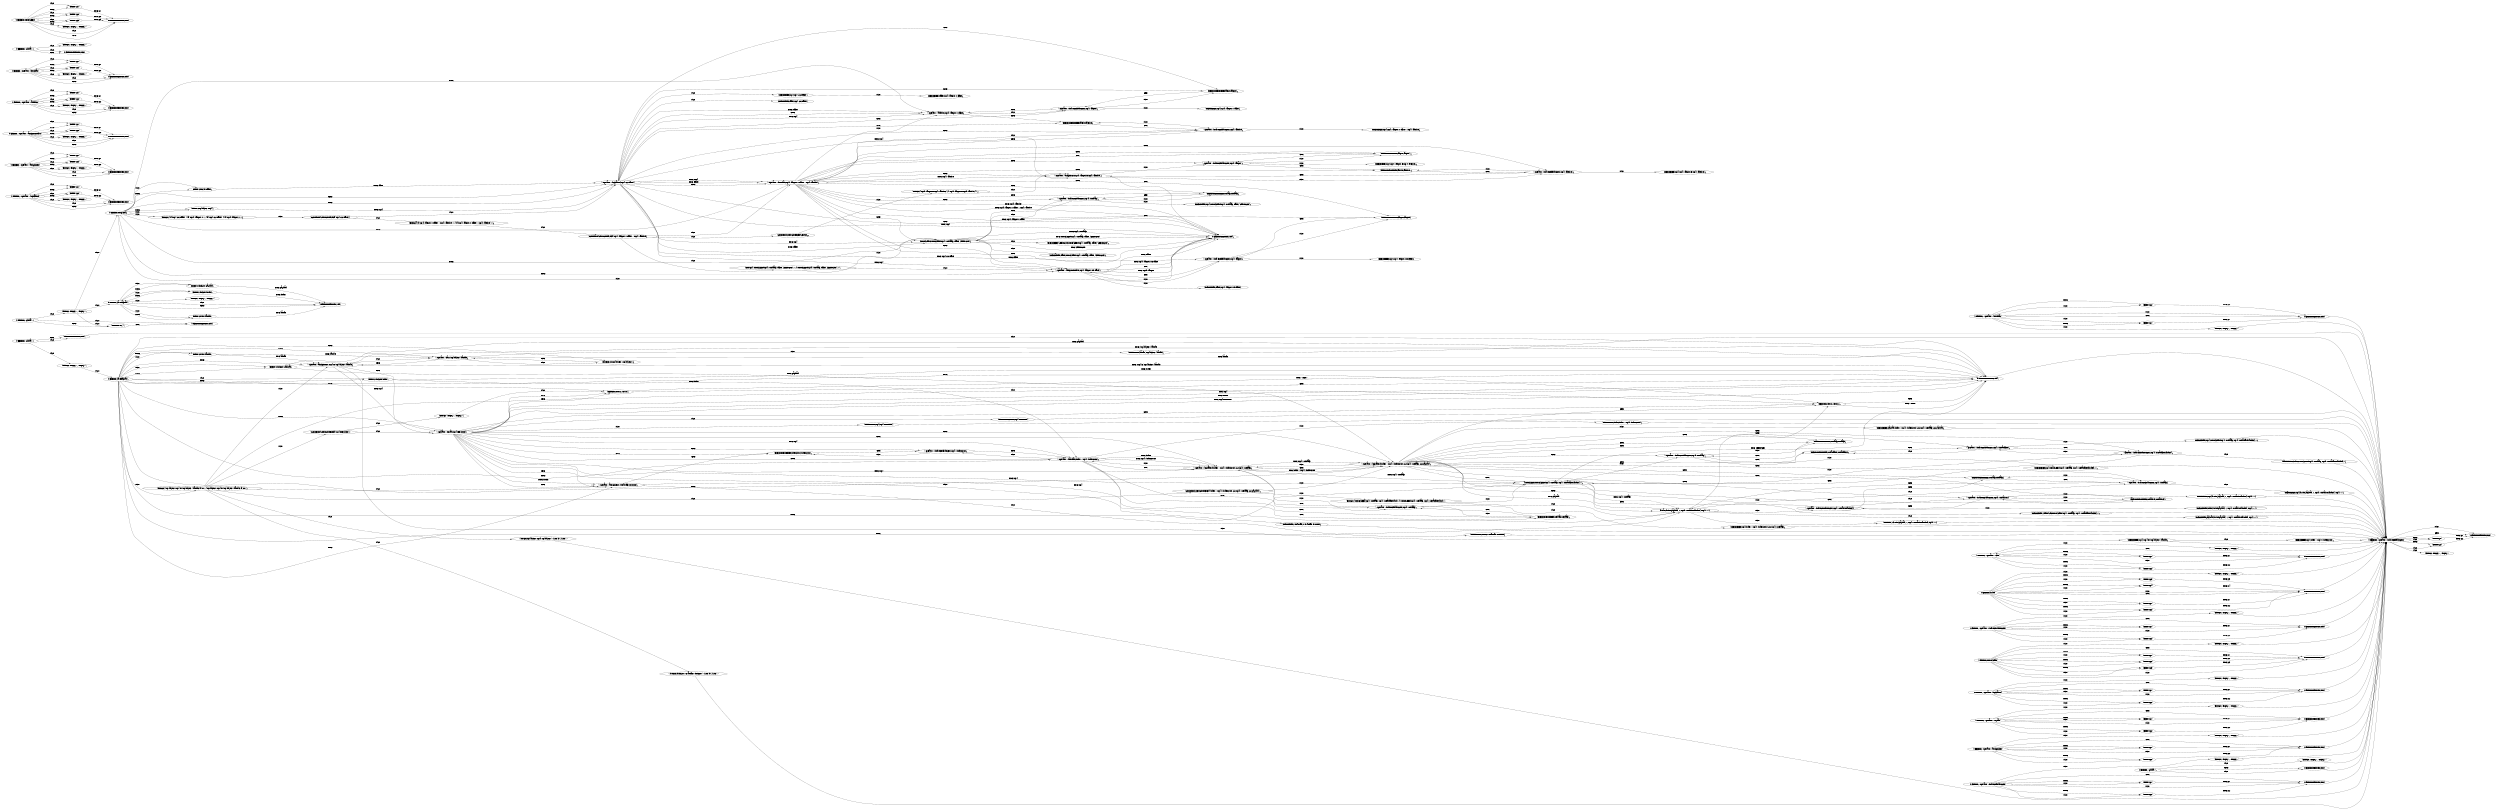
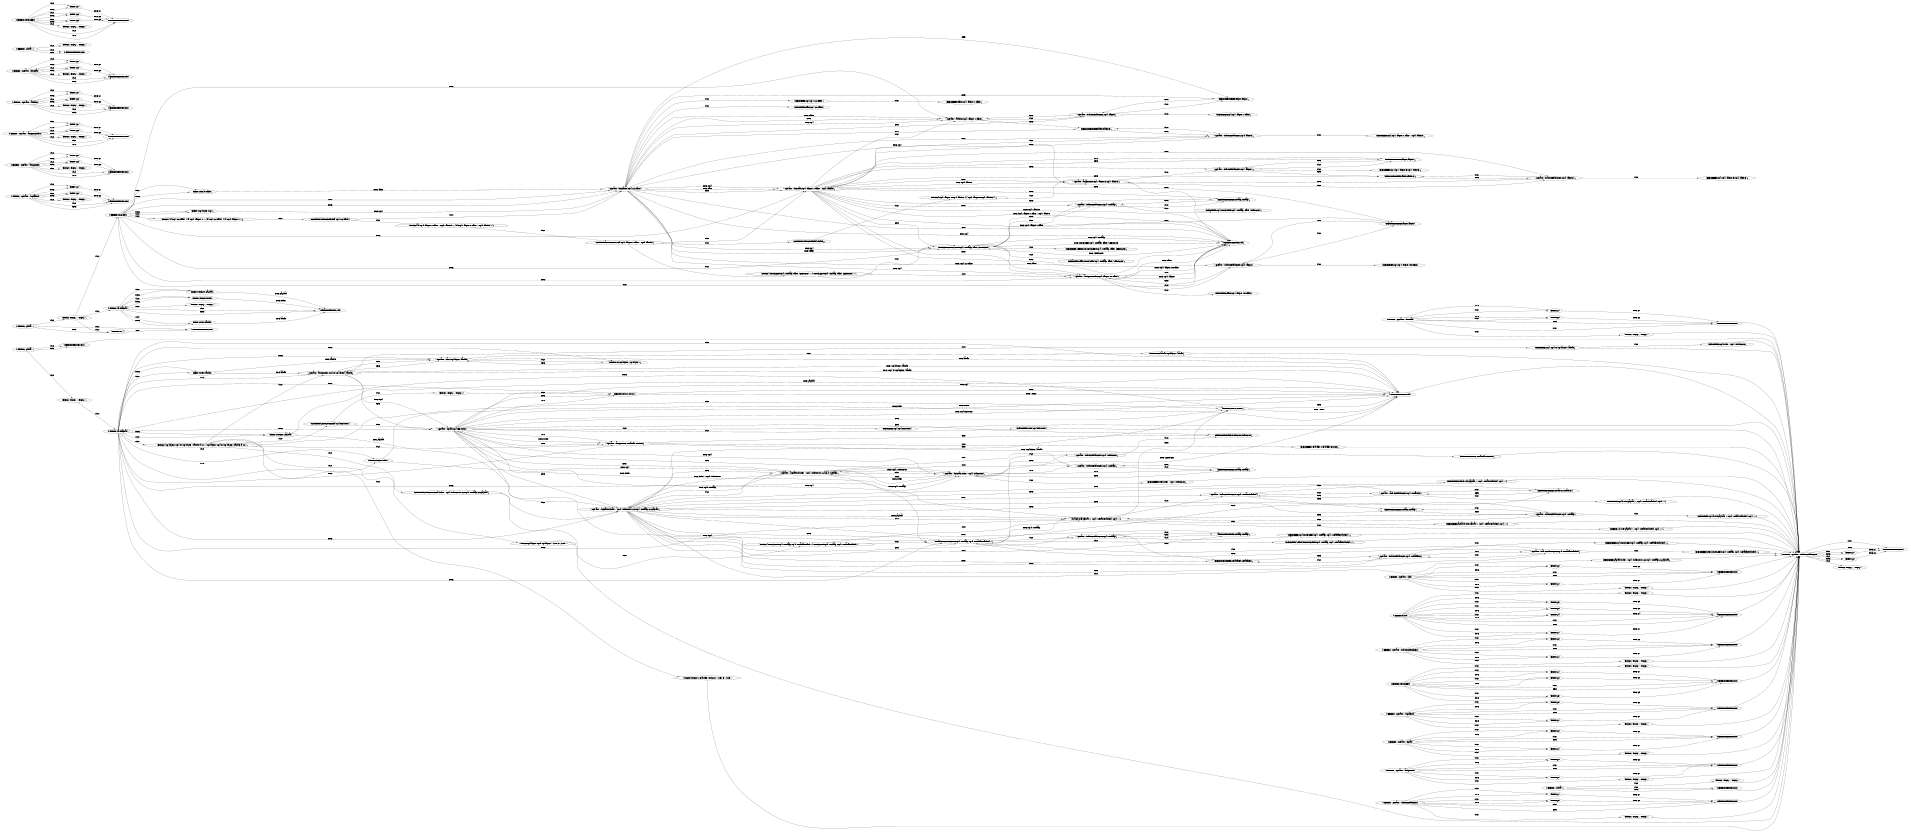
(378, 359) -> (378, 361)
(688, 449) -> none
(867, 452) -> none
(1013, 505) -> (1031, 450)
(1758, 527) -> none
